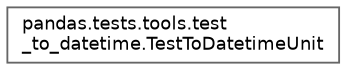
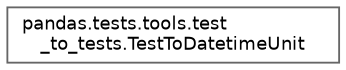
(173, 35) -> (173, 35)
